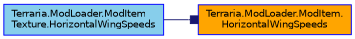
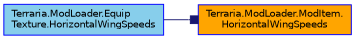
(84, 20) -> (84, 20)
